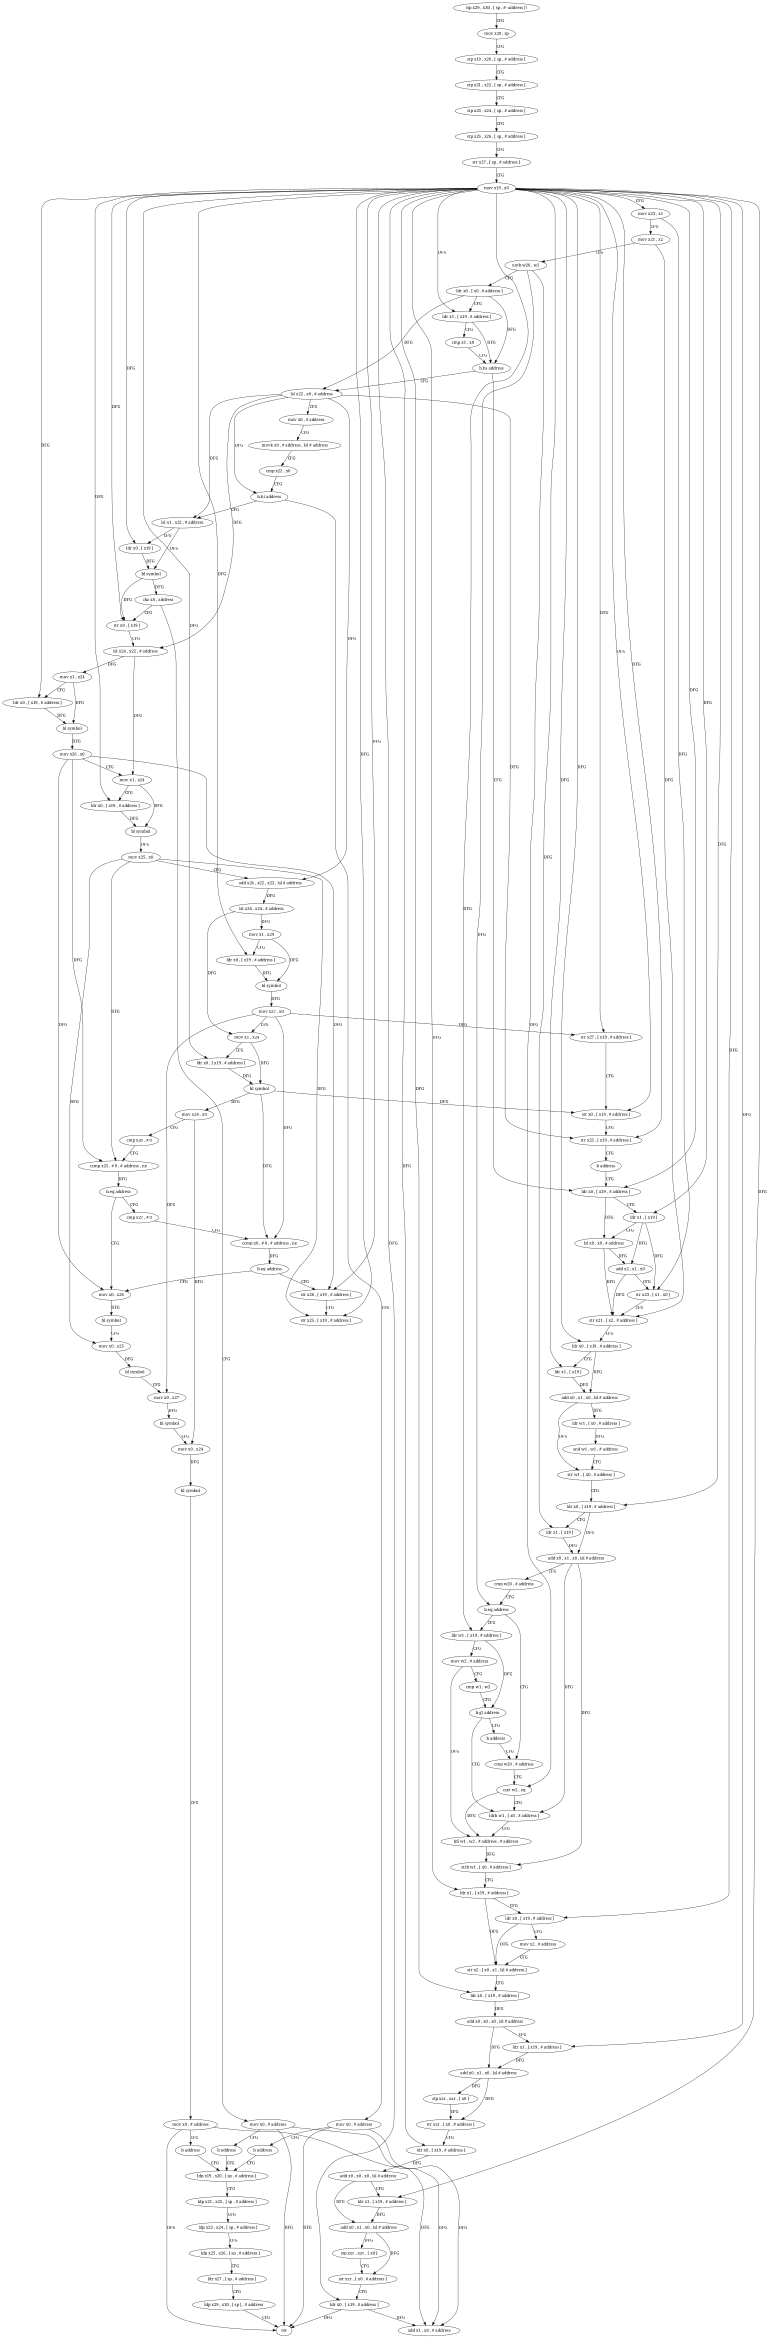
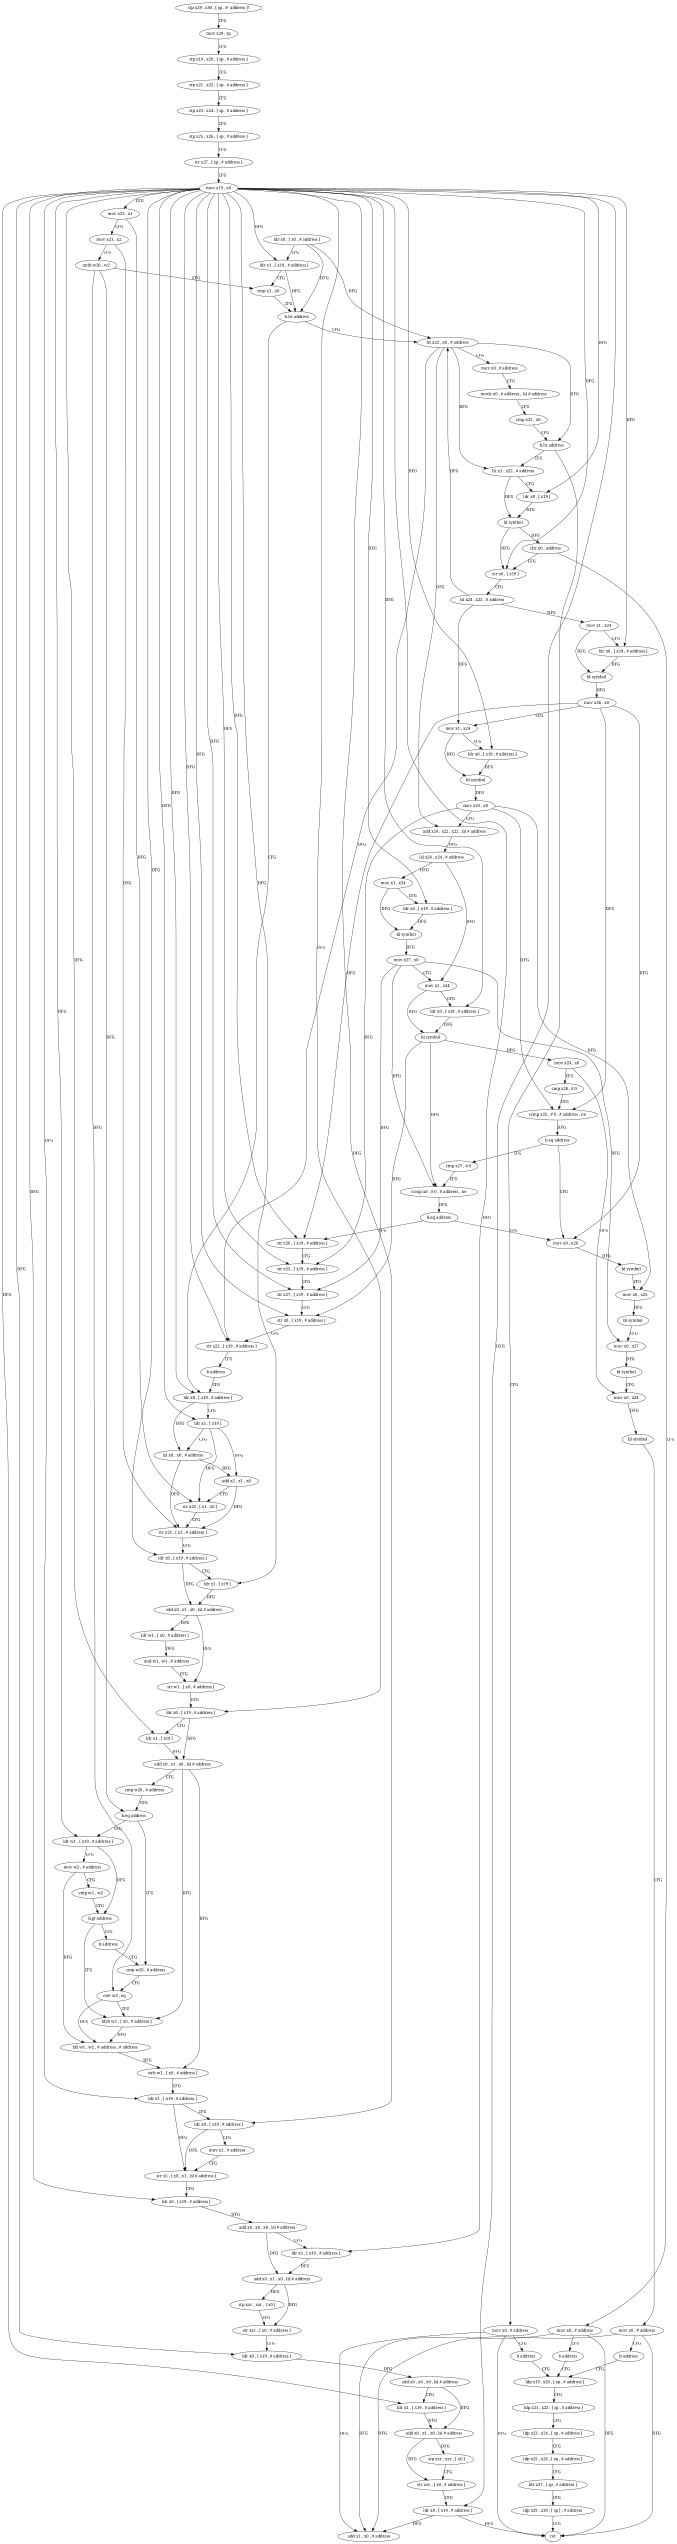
(504, 277) -> (182, 278)
(232, 520) -> (450, 477)
none -> (302, 1281)
(506, 1829) -> (122, 2035)
